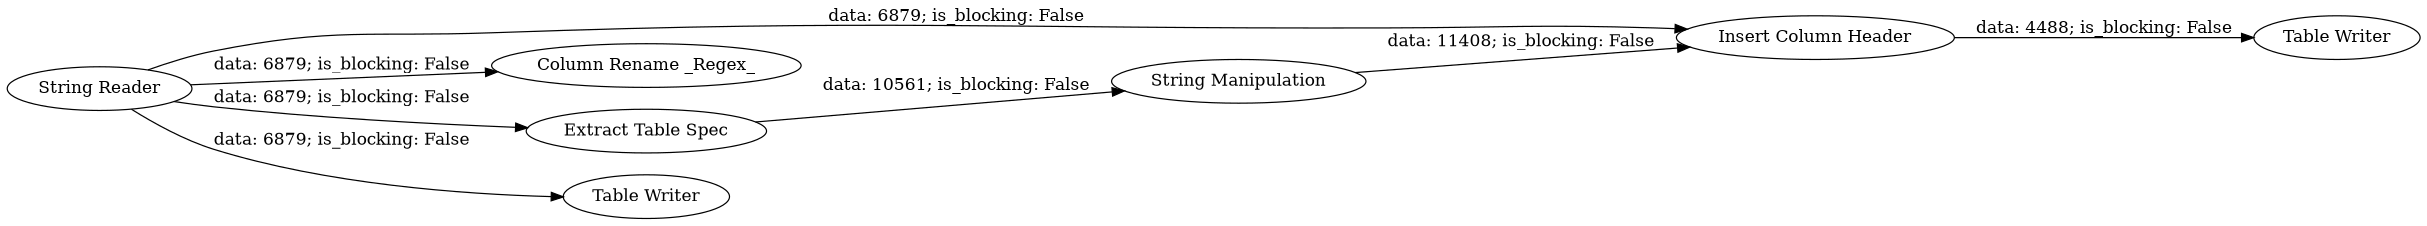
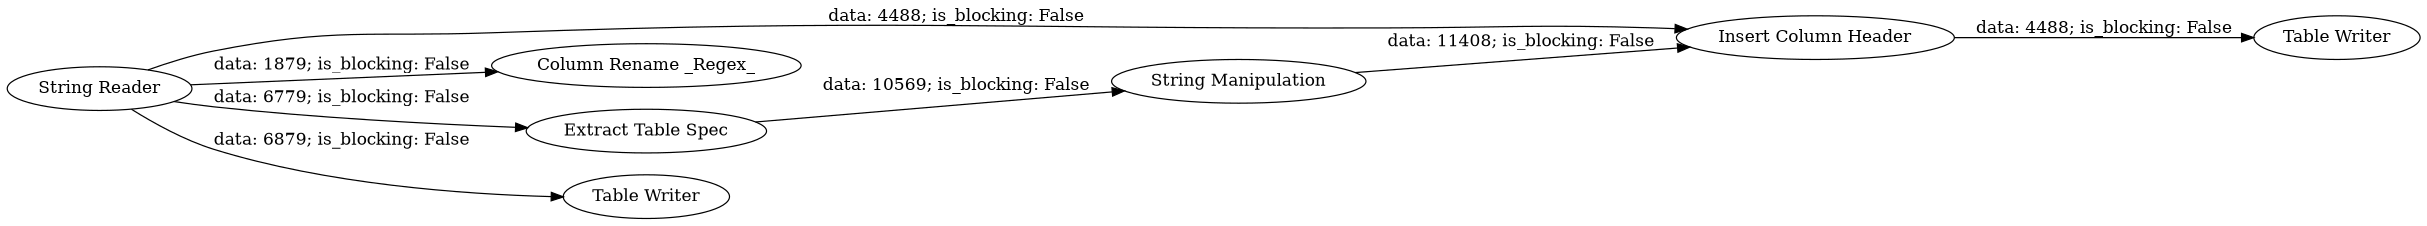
(956, 16) -> (956, 16)
(342, 65) -> (342, 65)
(956, 86) -> (956, 86)
(342, 98) -> (342, 98)
